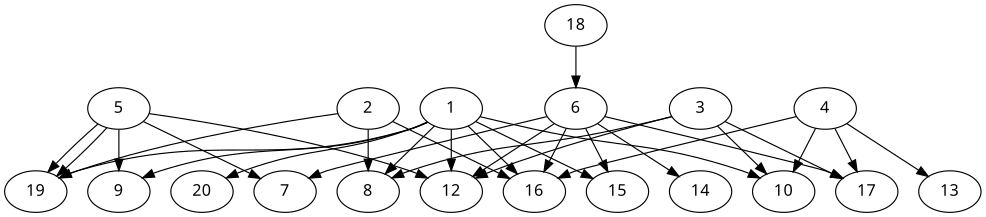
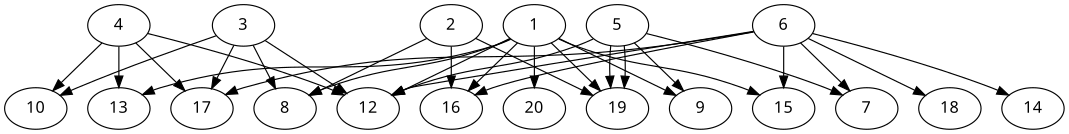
(576, 61) -> (861, 64)
(608, 142) -> (251, 70)
(682, 144) -> (241, 59)
